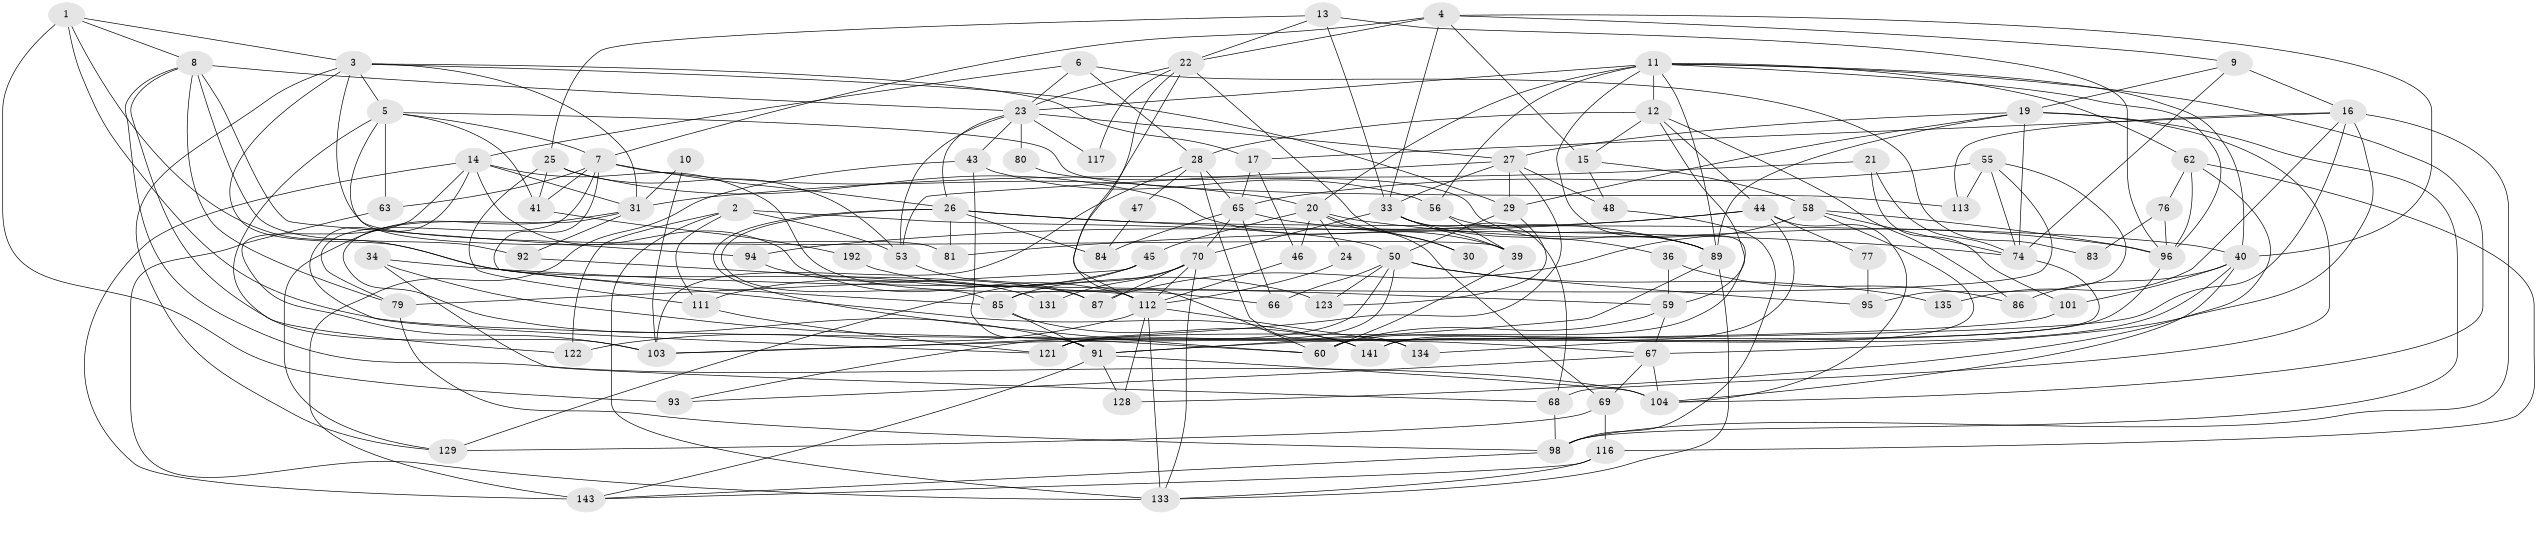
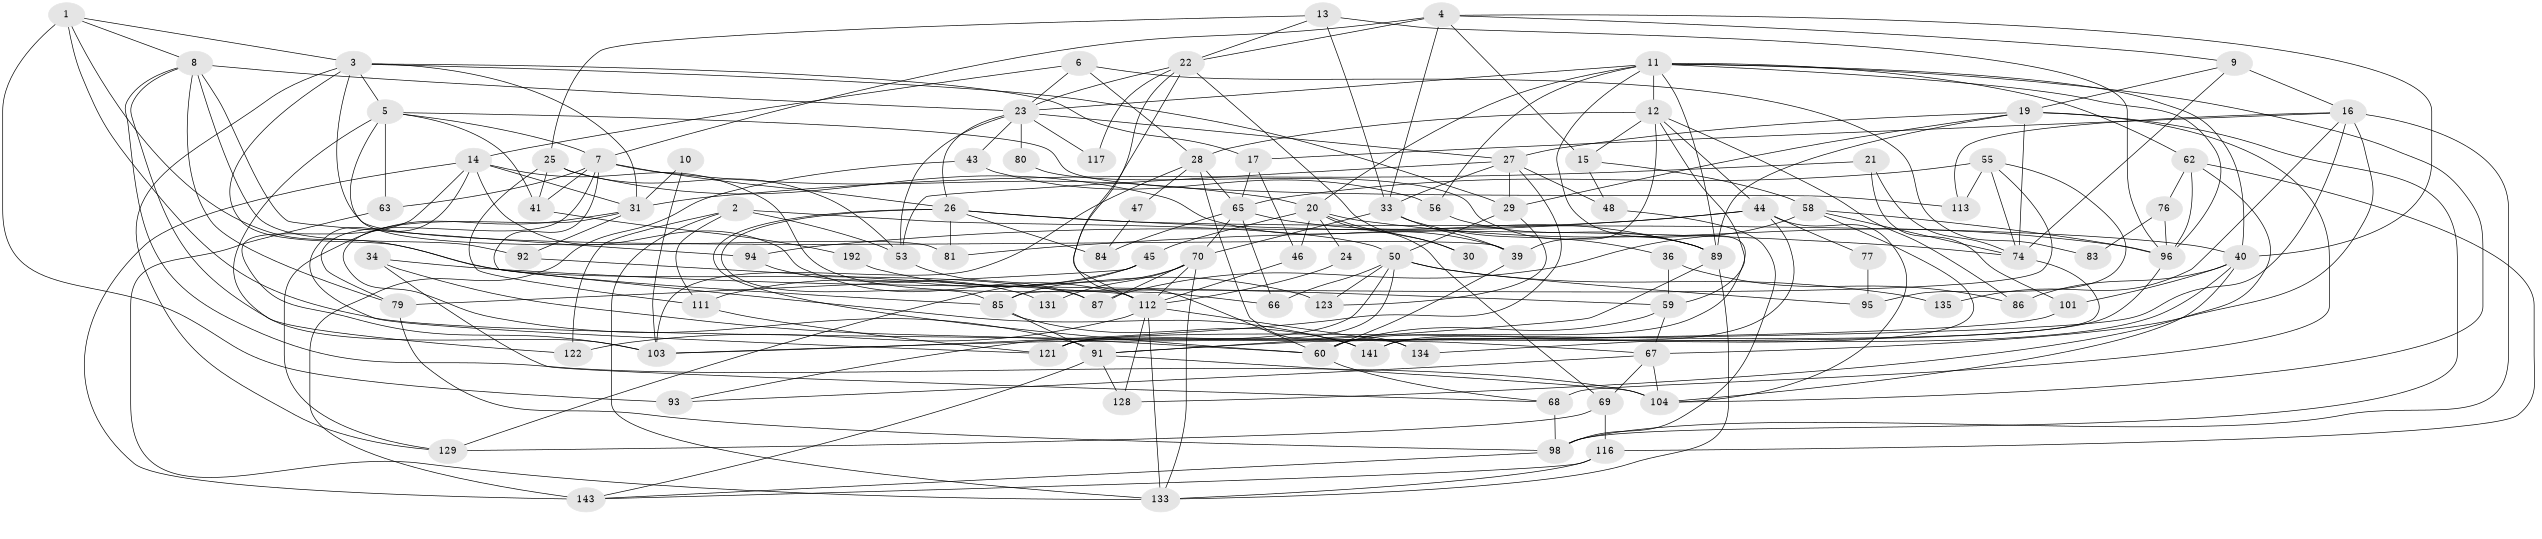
(1477, 233) -> (1643, 207)
(1551, 259) -> (1434, 387)
(971, 311) -> none
